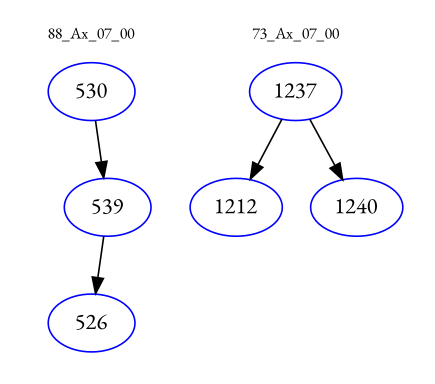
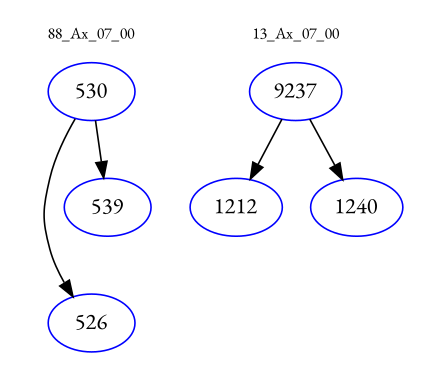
(296, 35) -> (296, 35)
(296, 92) -> (296, 92)
(101, 257) -> (45, 200)
